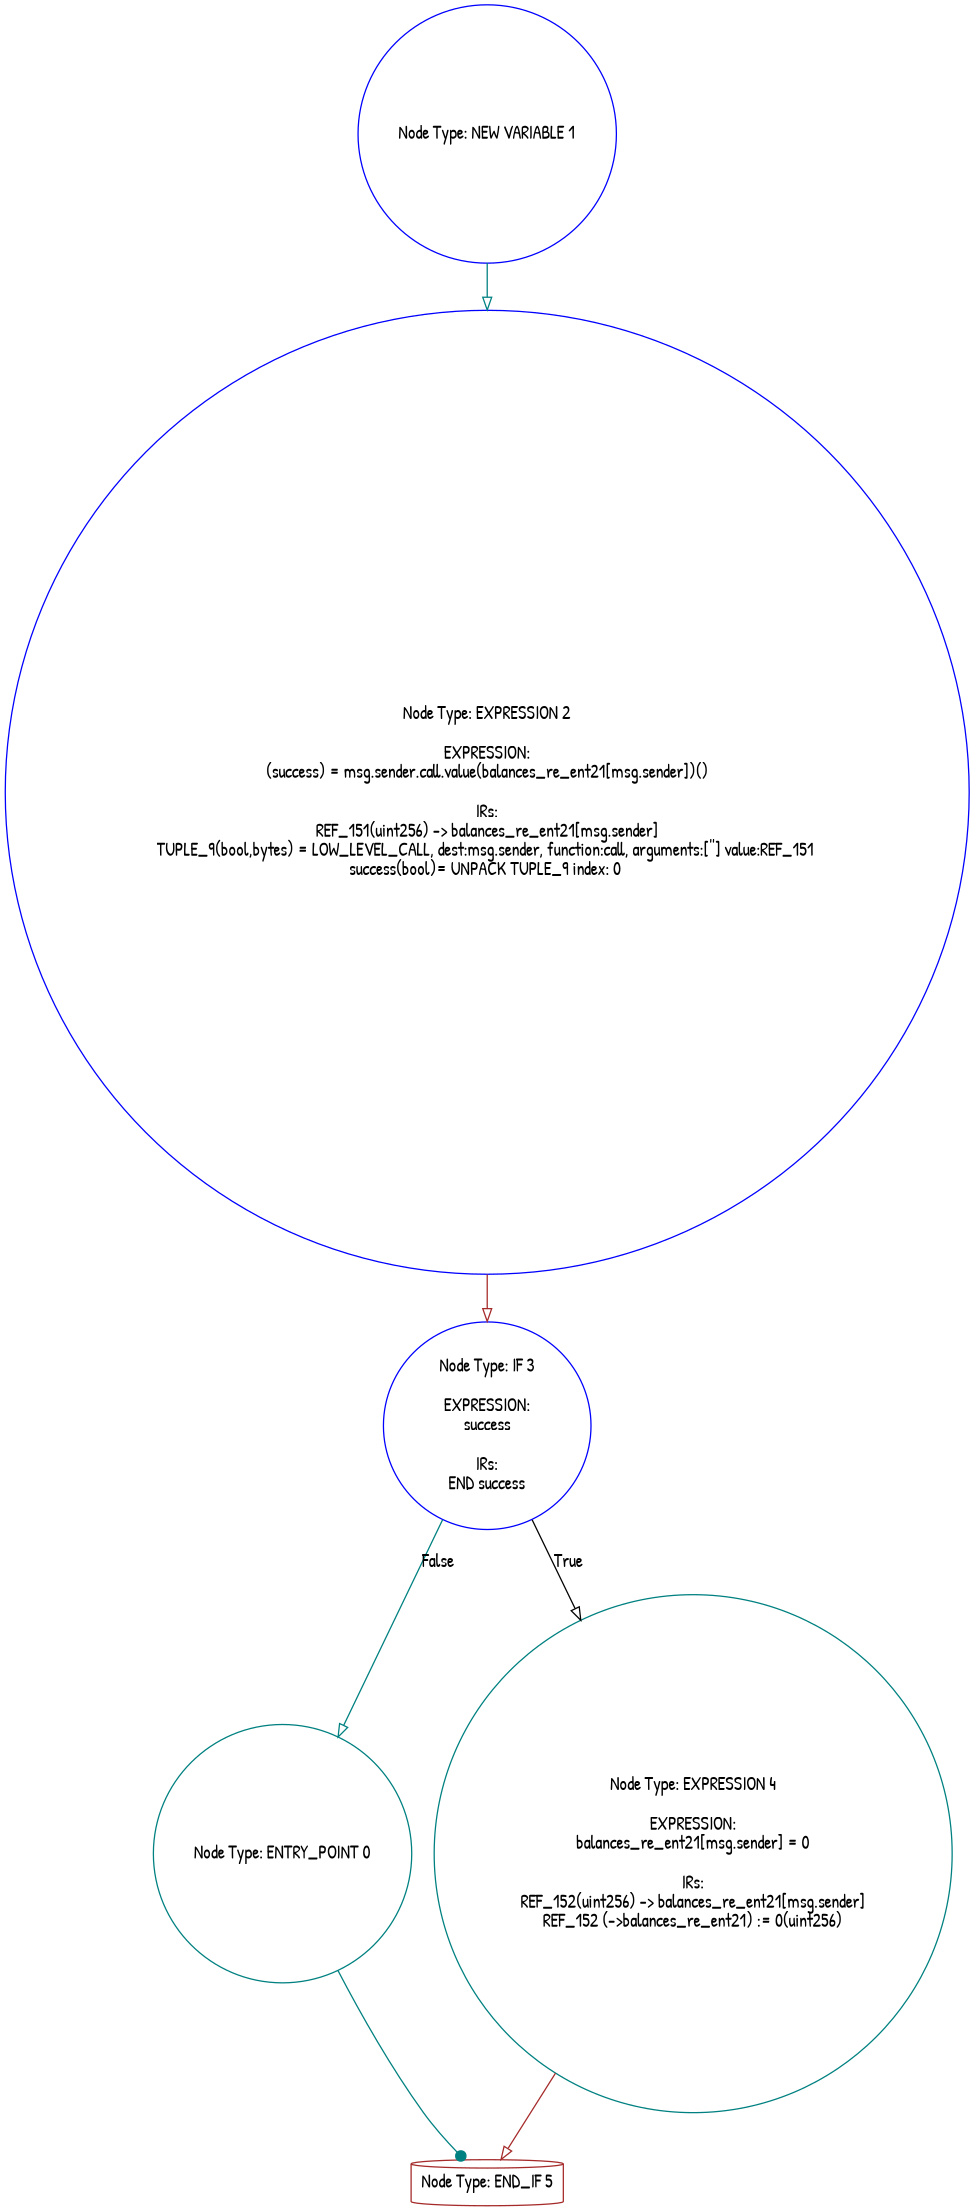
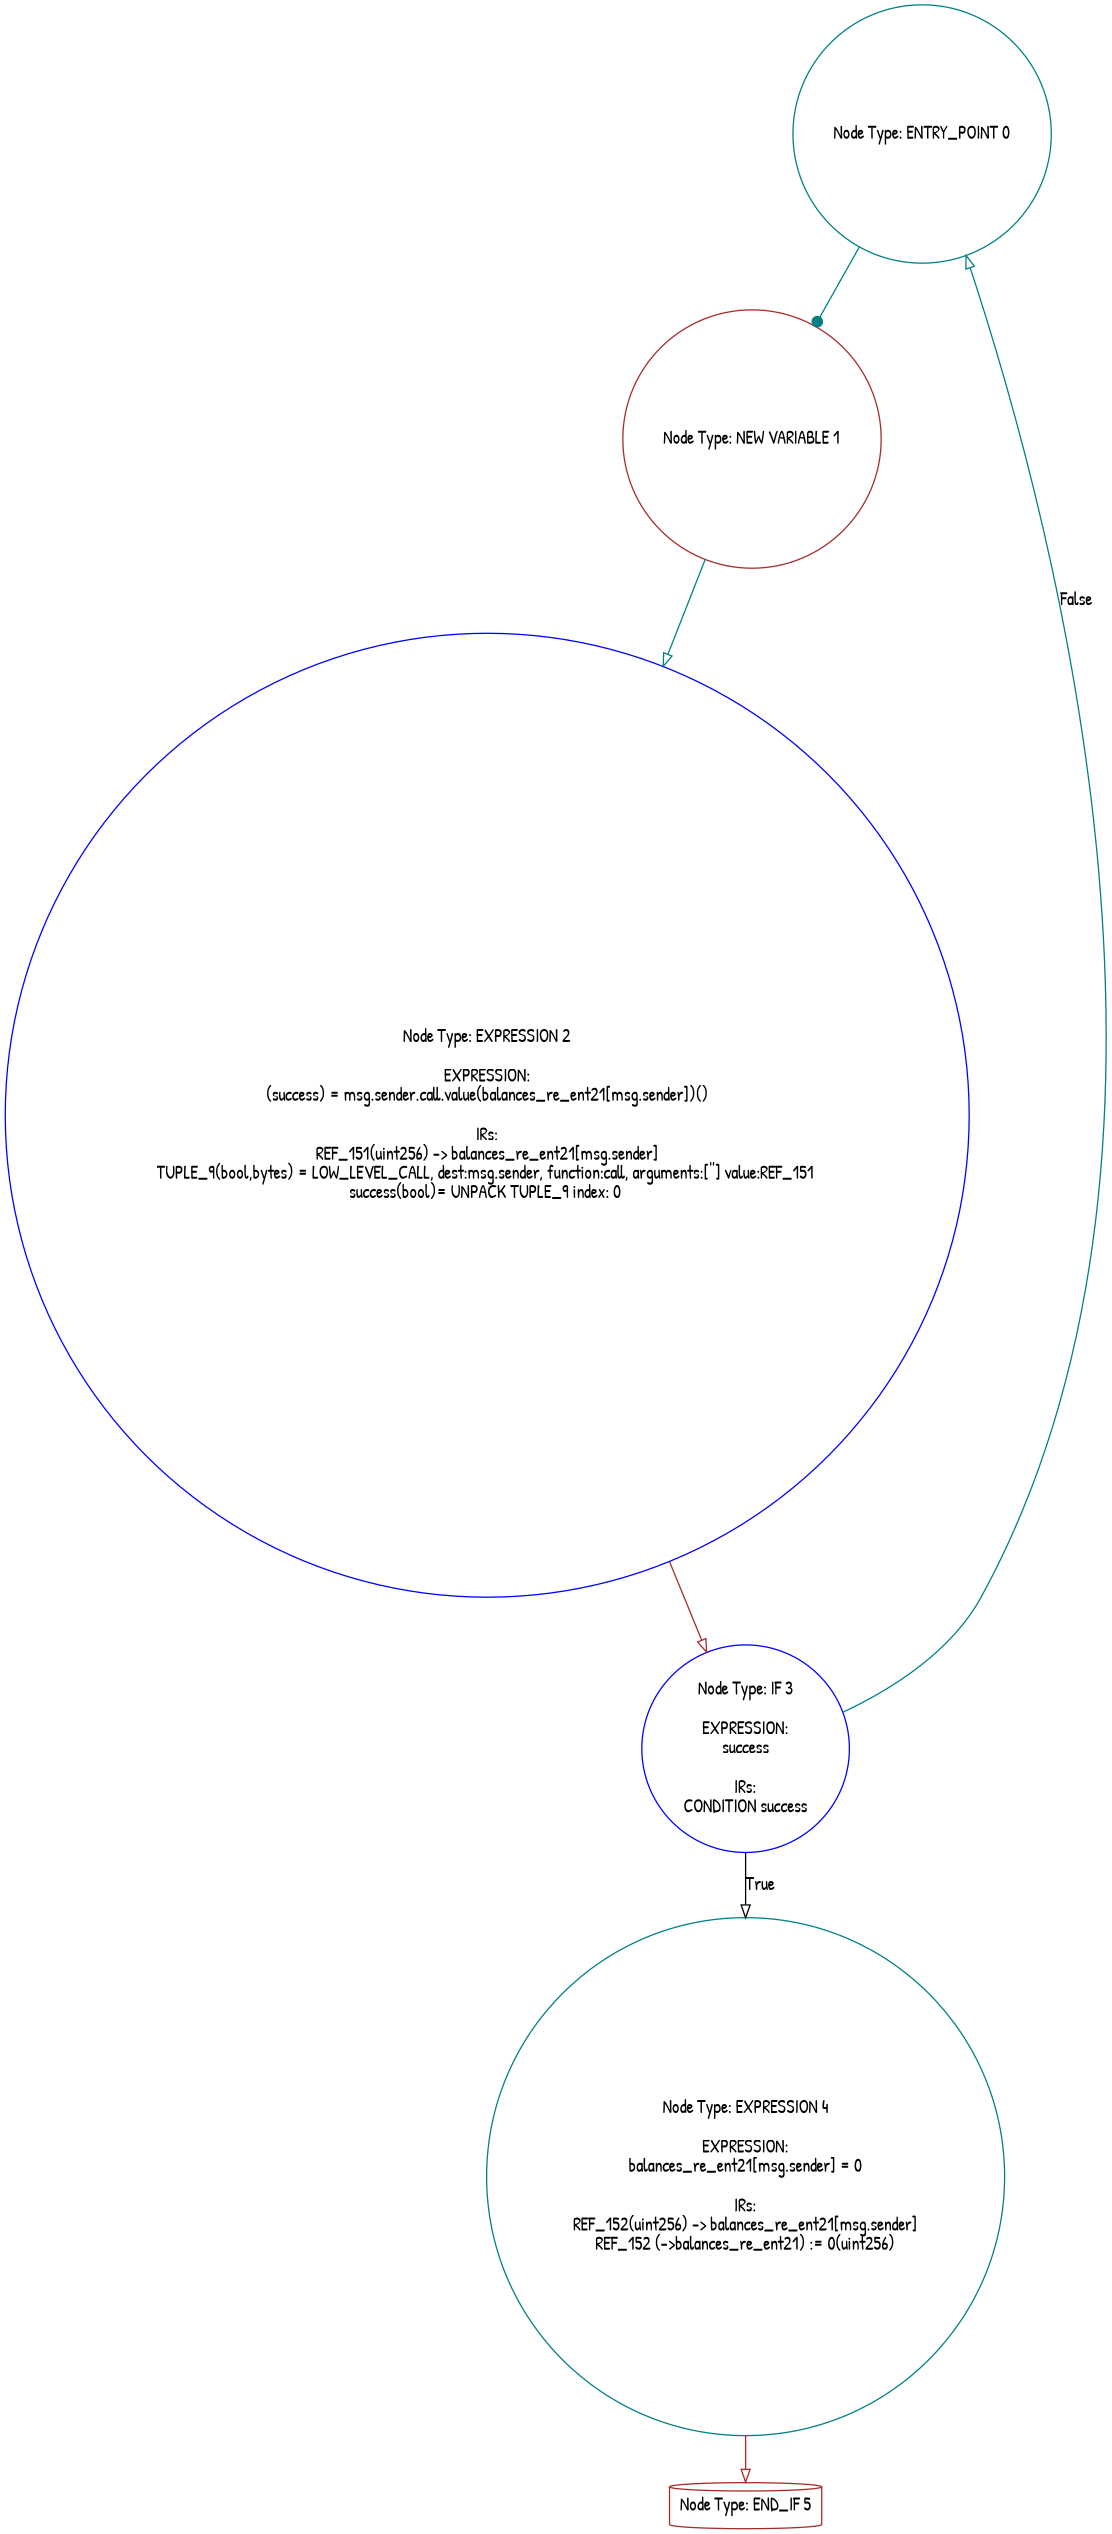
(487, 134) -> (752, 439)
(487, 1426) -> (746, 1749)
(392, 2065) -> (840, 282)
